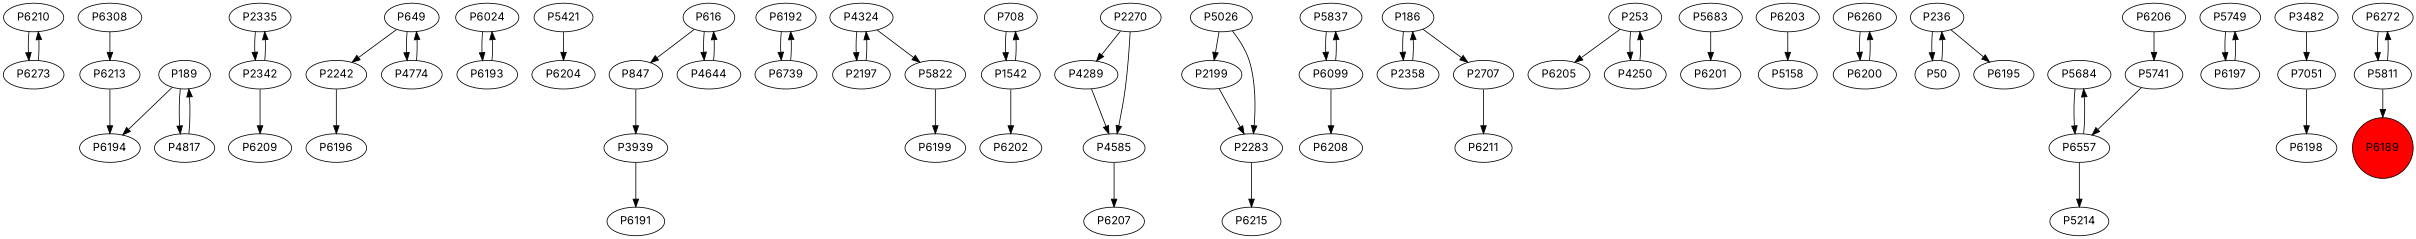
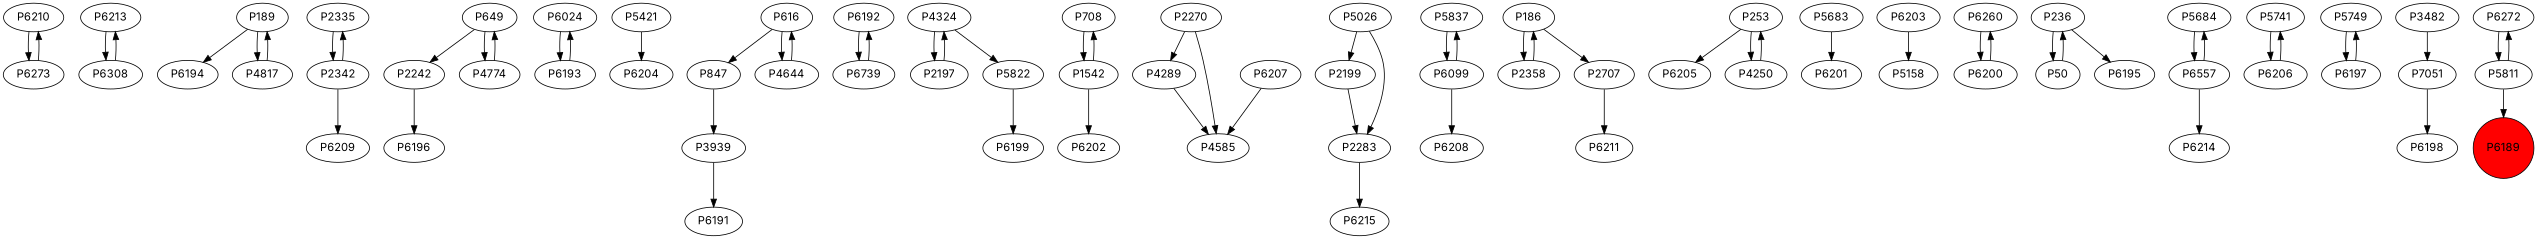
(110, 107) -> (105, 42)
(2120, 108) -> (2270, 42)
(1114, 181) -> (1247, 108)
(2079, 221) -> (2199, 148)
